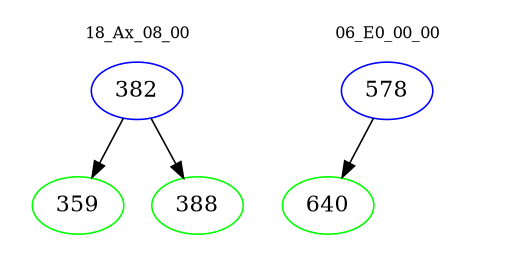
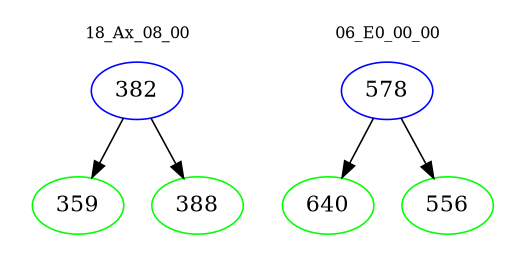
none -> (448, 206)
